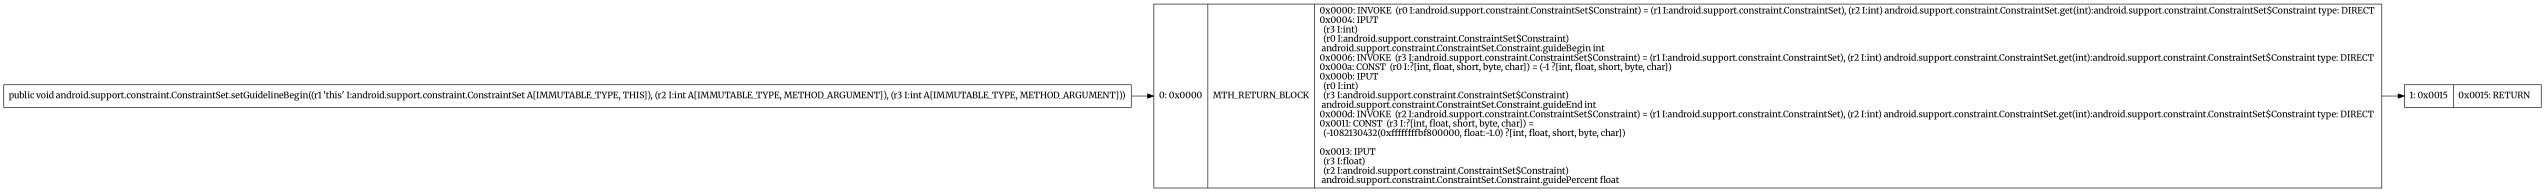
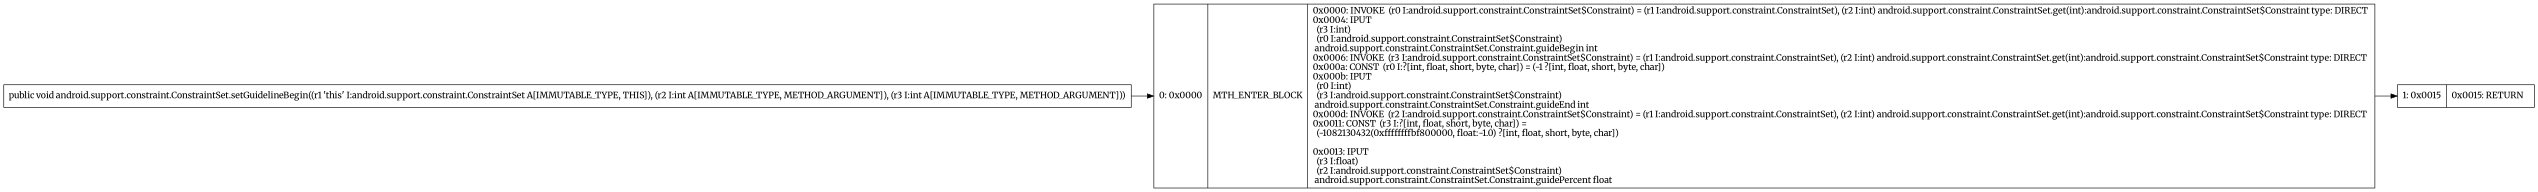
(1261, 96) -> (1258, 96)
